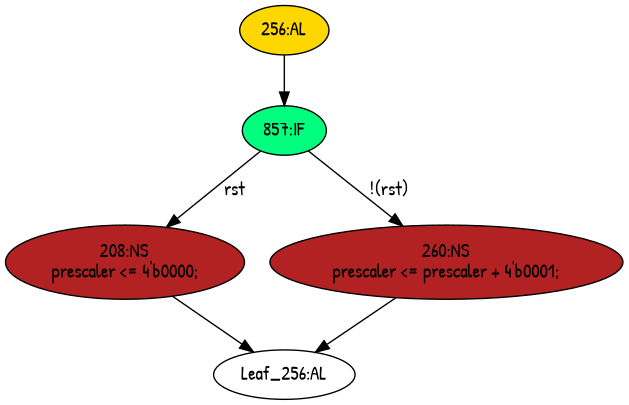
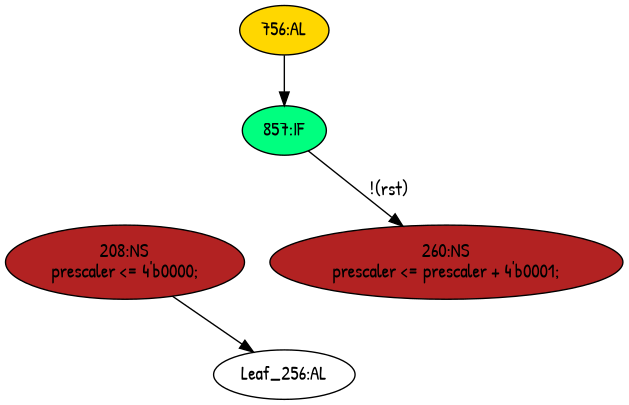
(284, 30) -> (284, 30)
(219, 185) -> none
(362, 321) -> none
